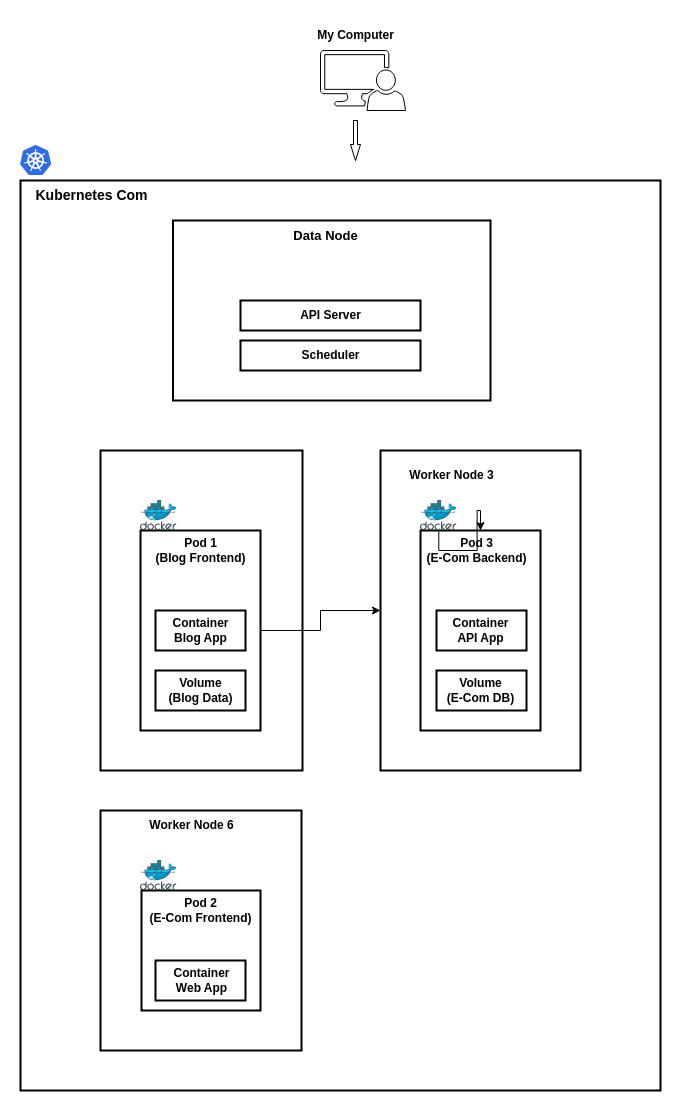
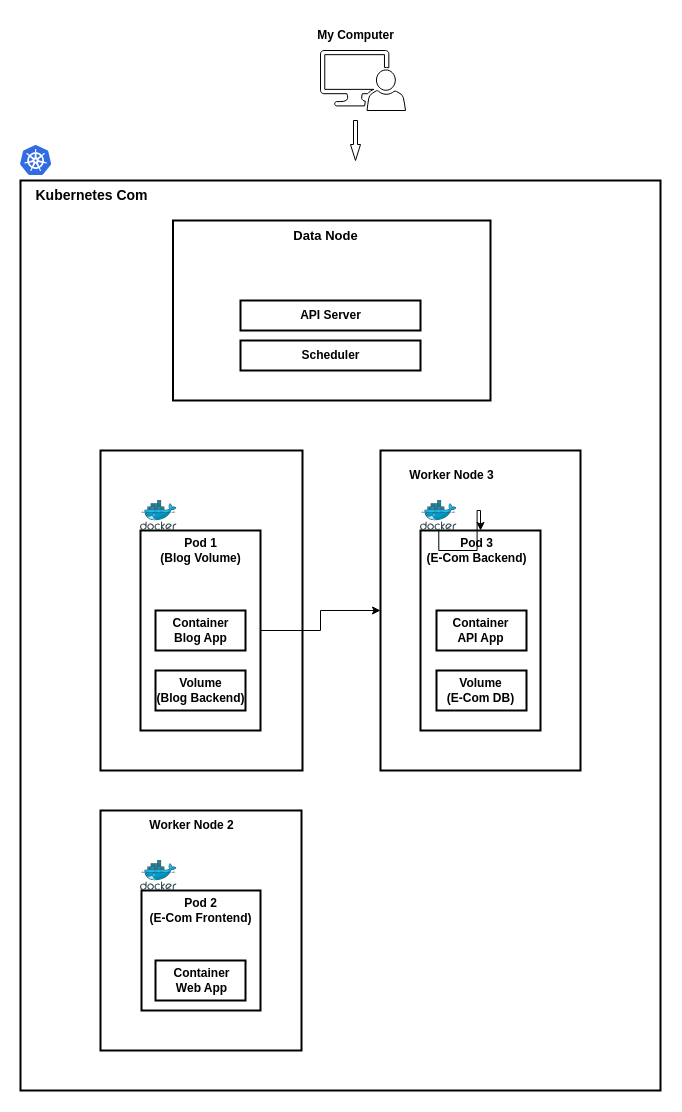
(201, 551) -> (201, 551)
(201, 691) -> (201, 691)
(192, 826) -> (192, 826)
